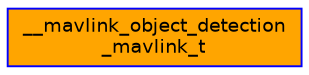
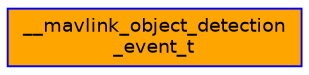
(155, 37) -> (155, 37)
